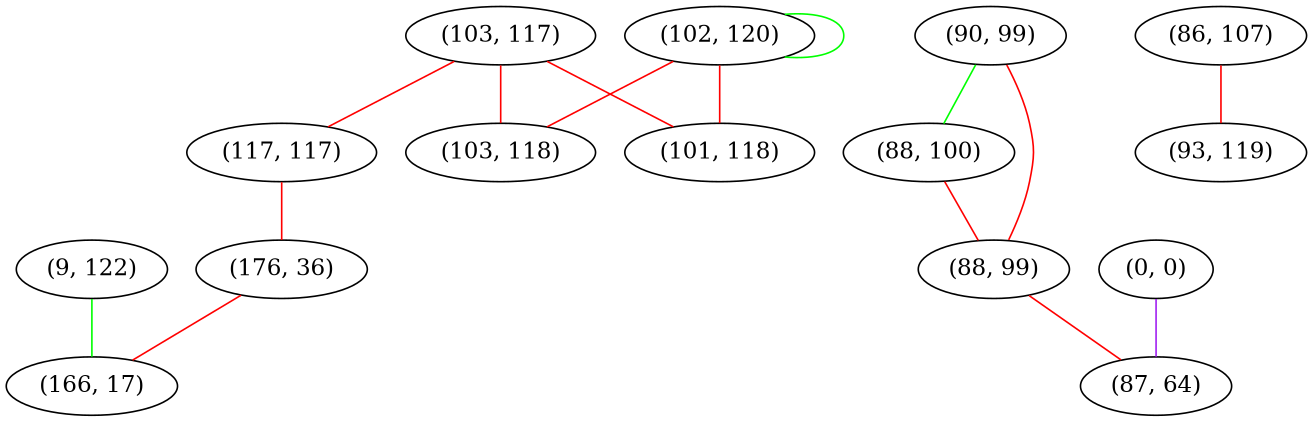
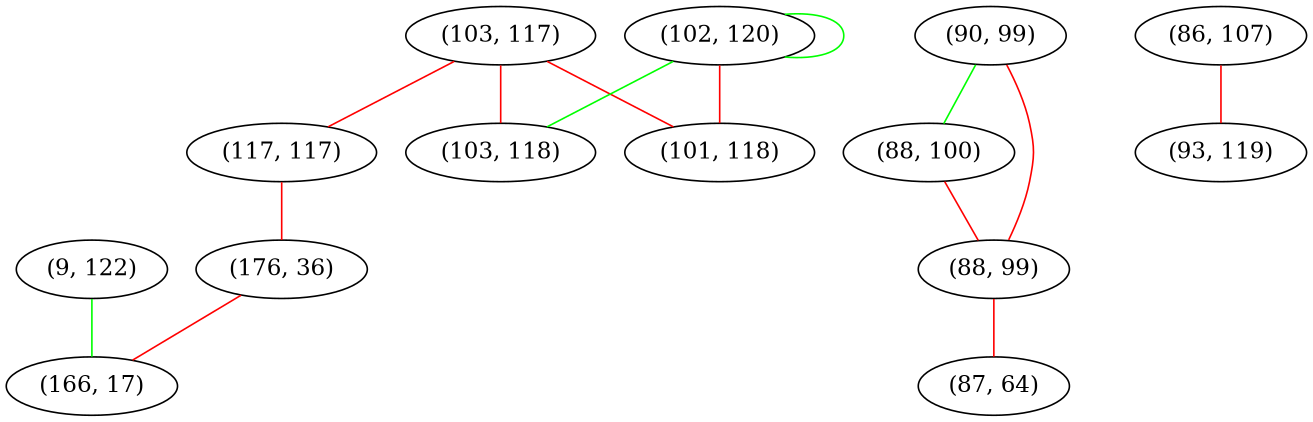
(623, 88) -> (623, 88)
(1156, 269) -> none
